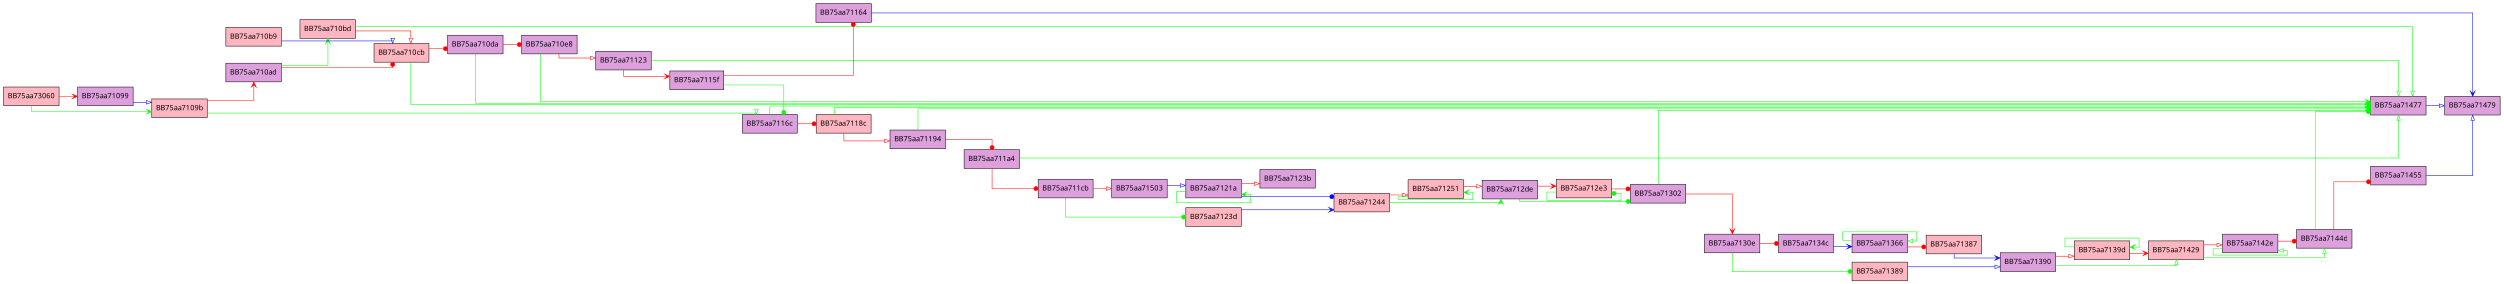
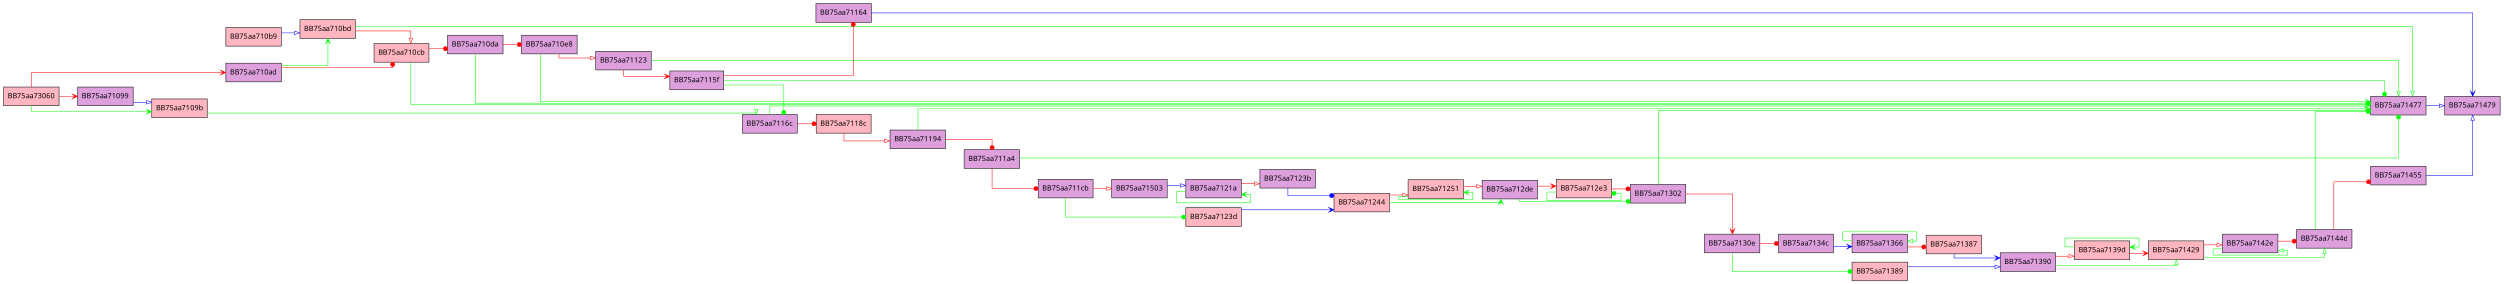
(337, 41) -> (288, 33)
(237, 100) -> (119, 73)
(1597, 107) -> (1560, 80)
(1729, 158) -> (1729, 158)
(1286, 197) -> (1305, 196)
